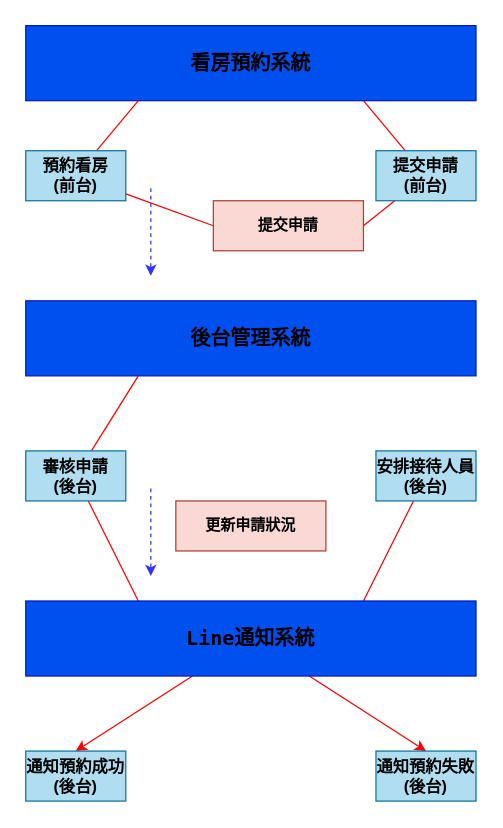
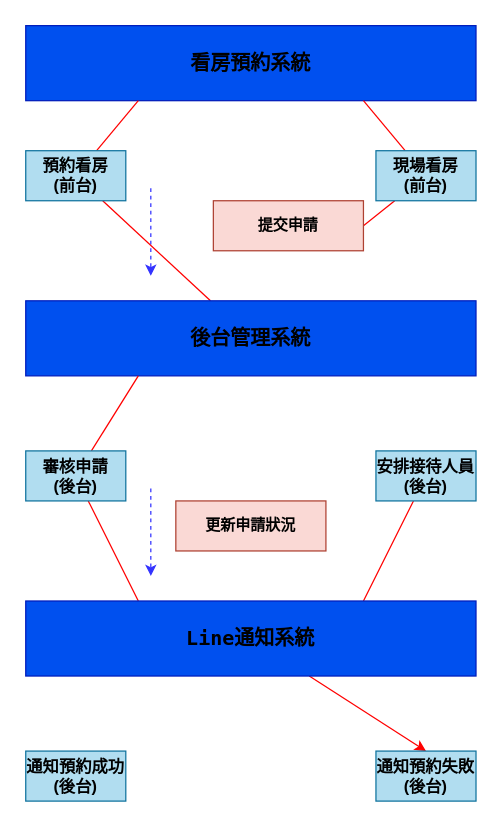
(426, 176) -> (426, 176)
(169, 210) -> (156, 251)
(137, 711) -> none
